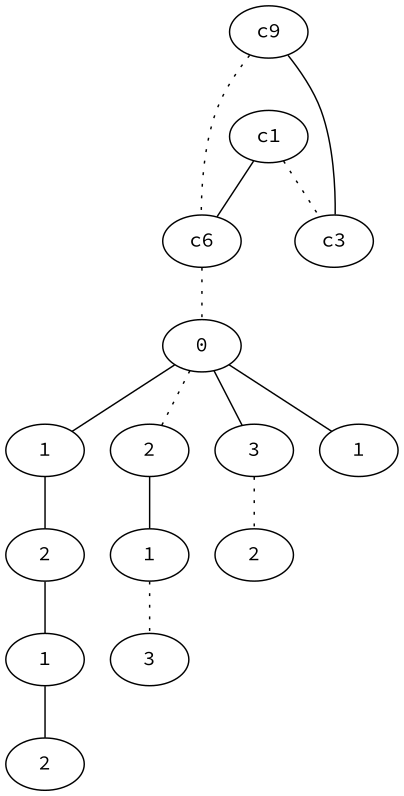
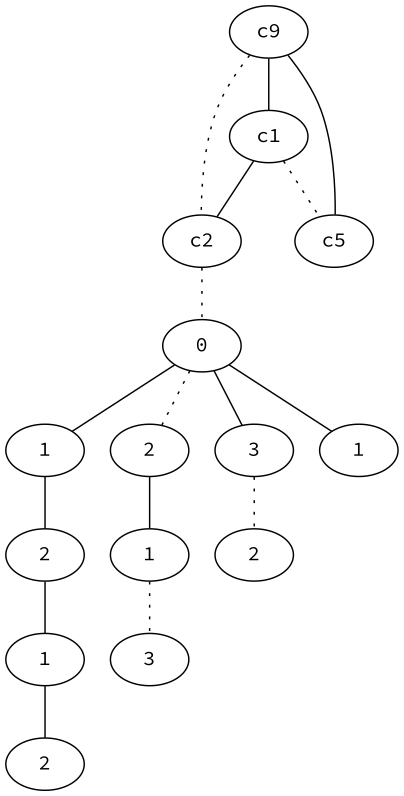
none -> (269, 84)
(202, 241) -> (202, 241)
(334, 241) -> (334, 241)
